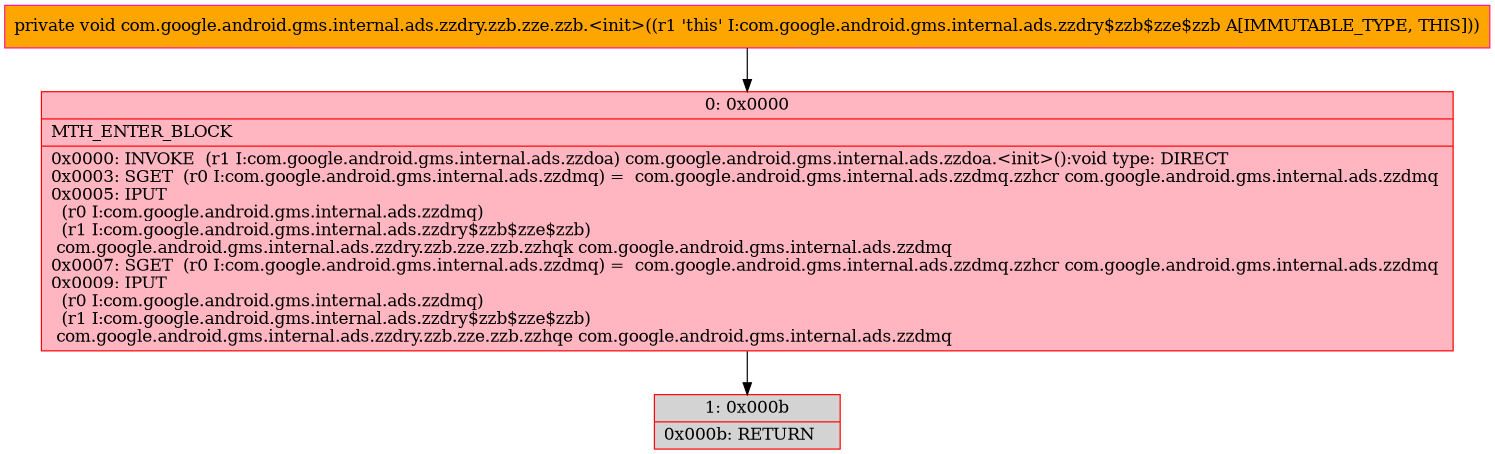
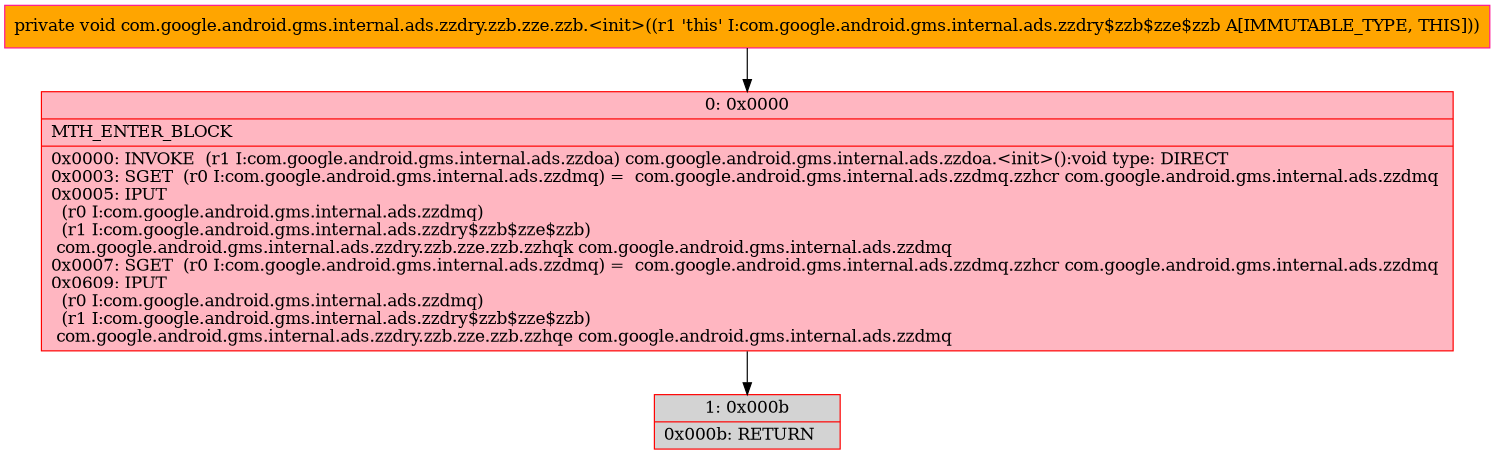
(114, 283) -> (114, 283)
